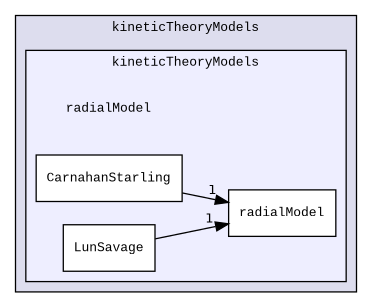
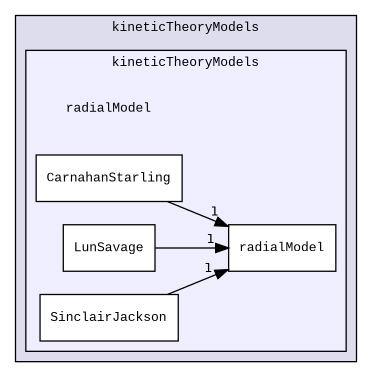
none -> (109, 318)
